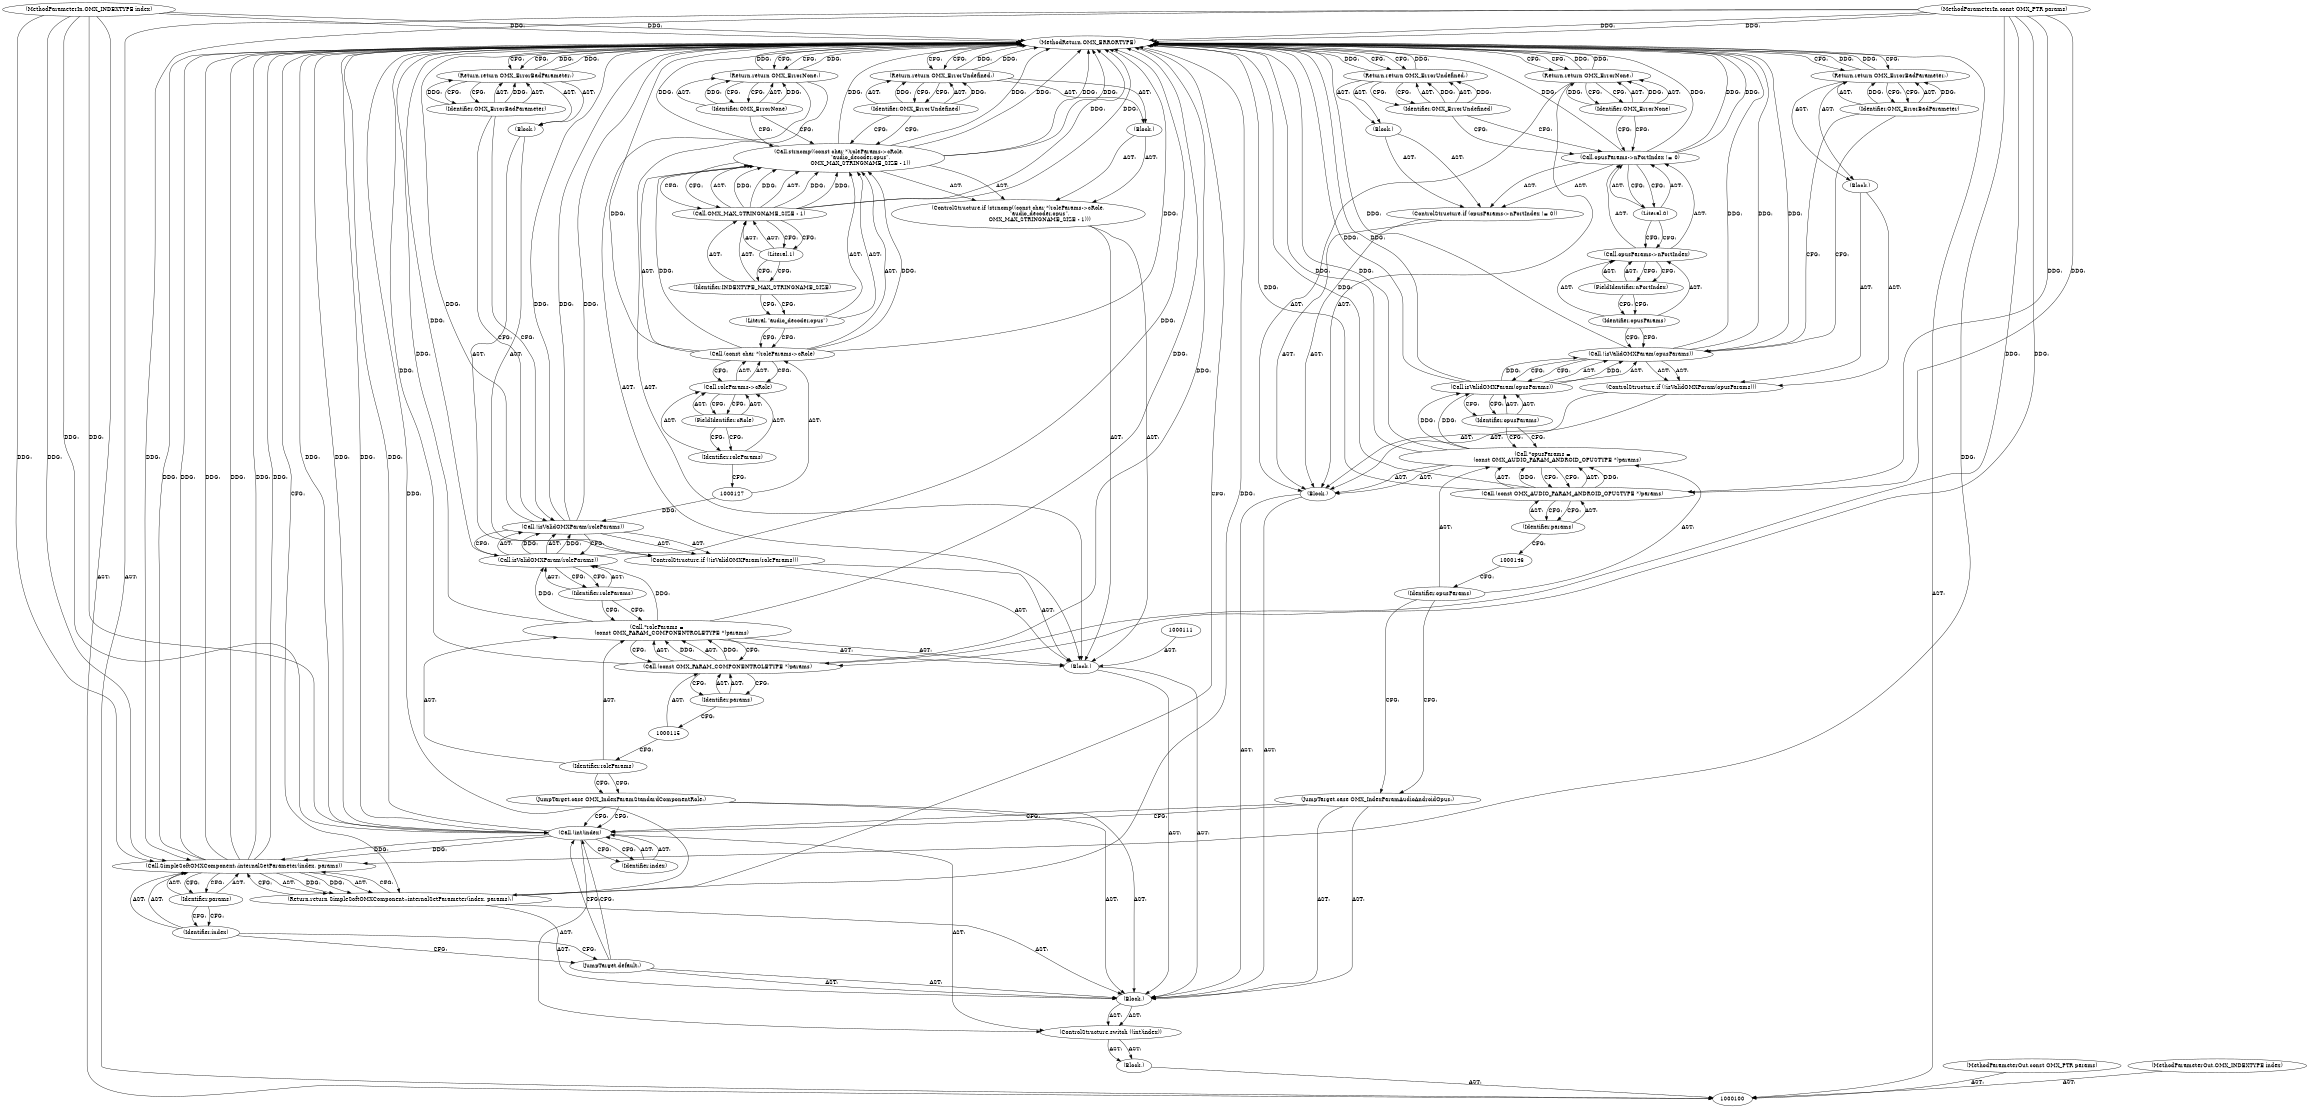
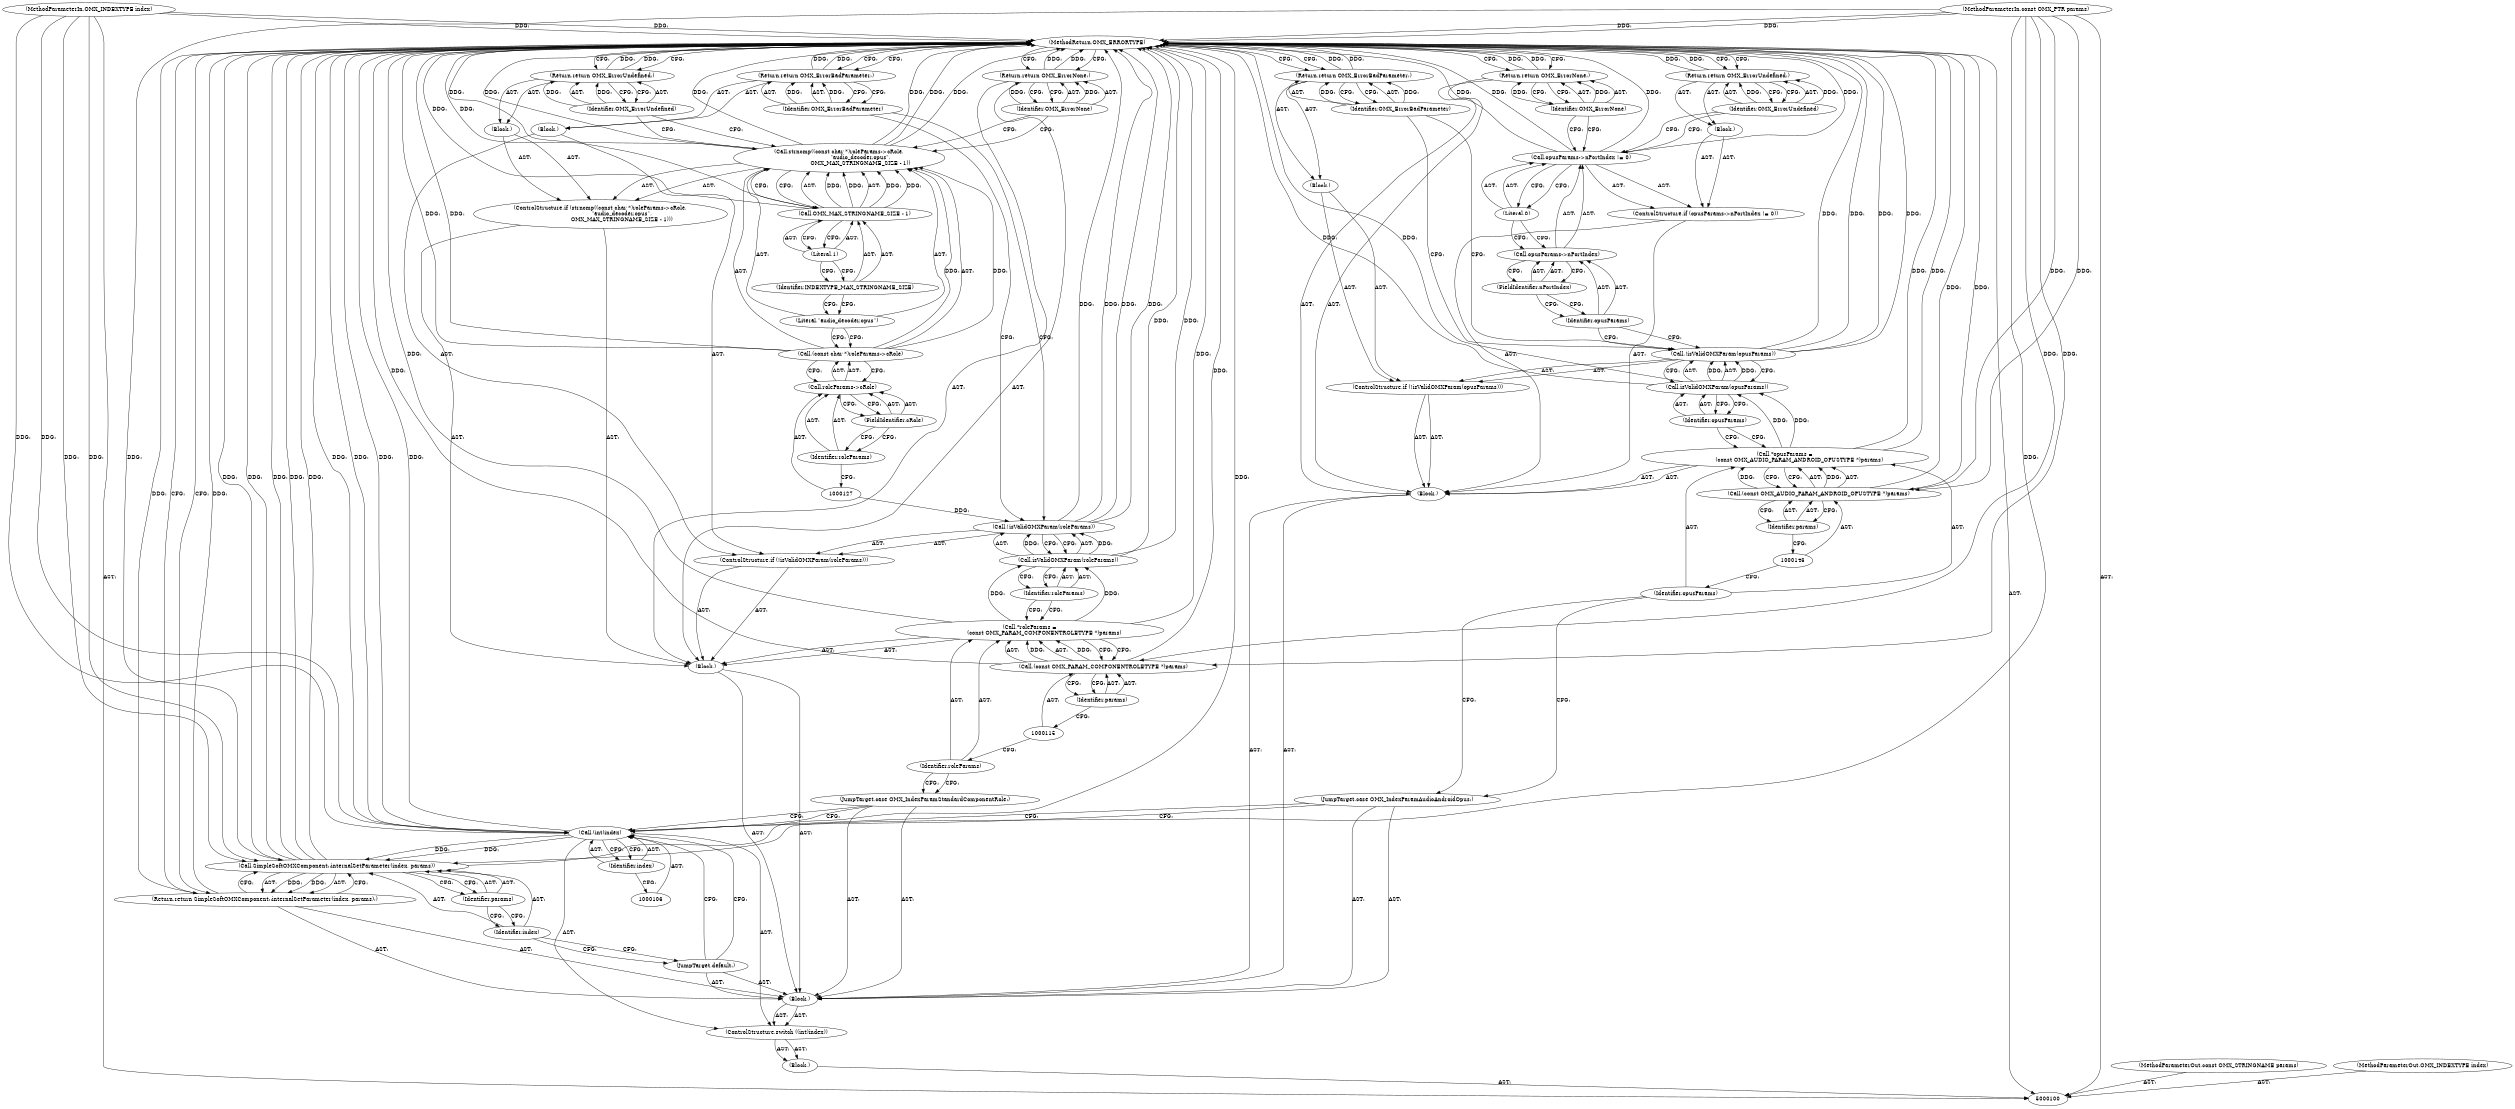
(809, 442) -> (794, 447)
none -> (1833, 535)
(1181, 630) -> none
none -> (651, 900)
(2032, 1066) -> (2219, 1066)
(1733, 1099) -> (2048, 1099)
